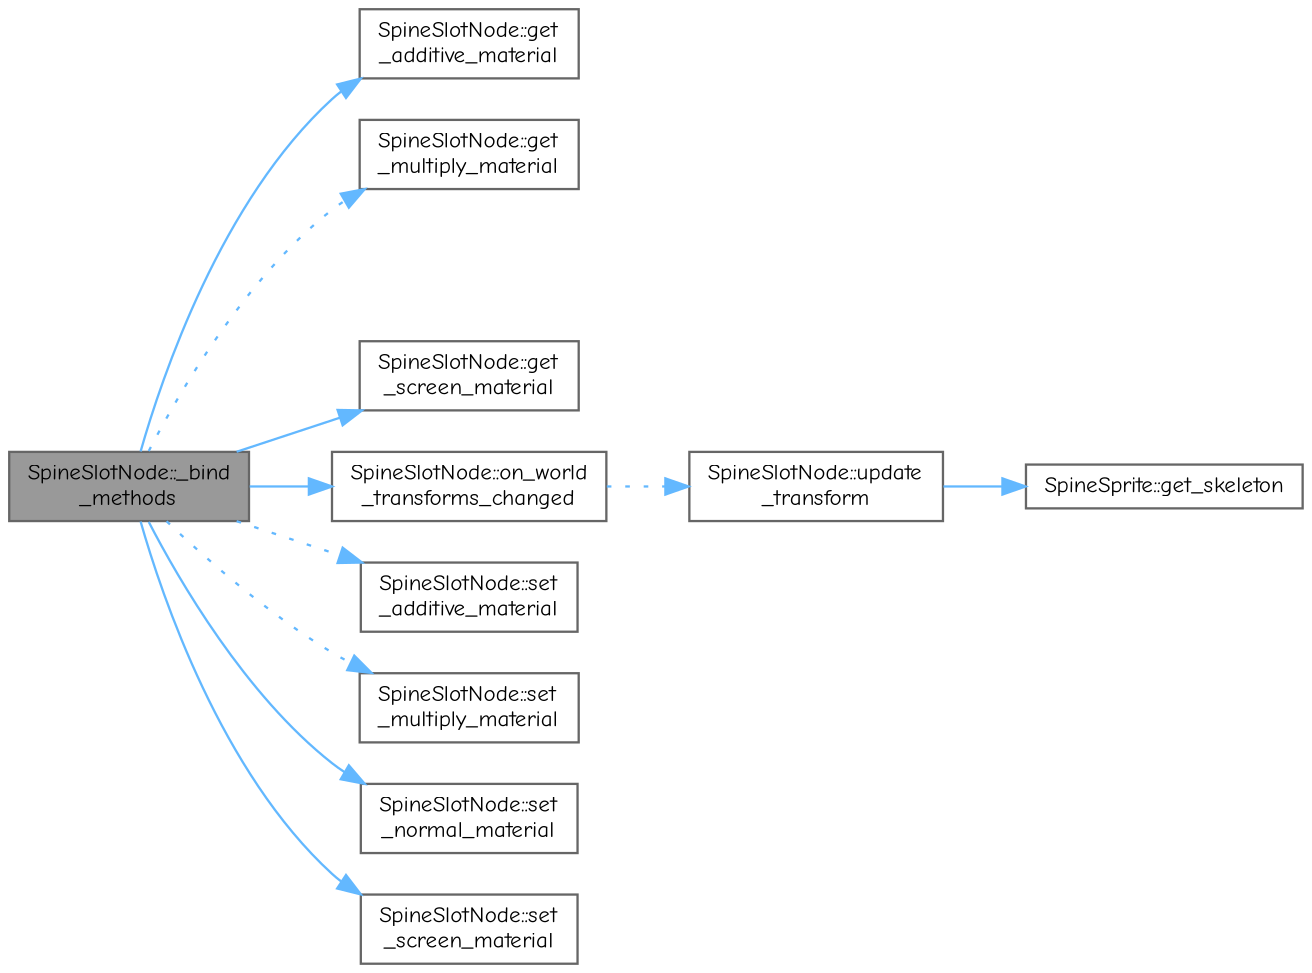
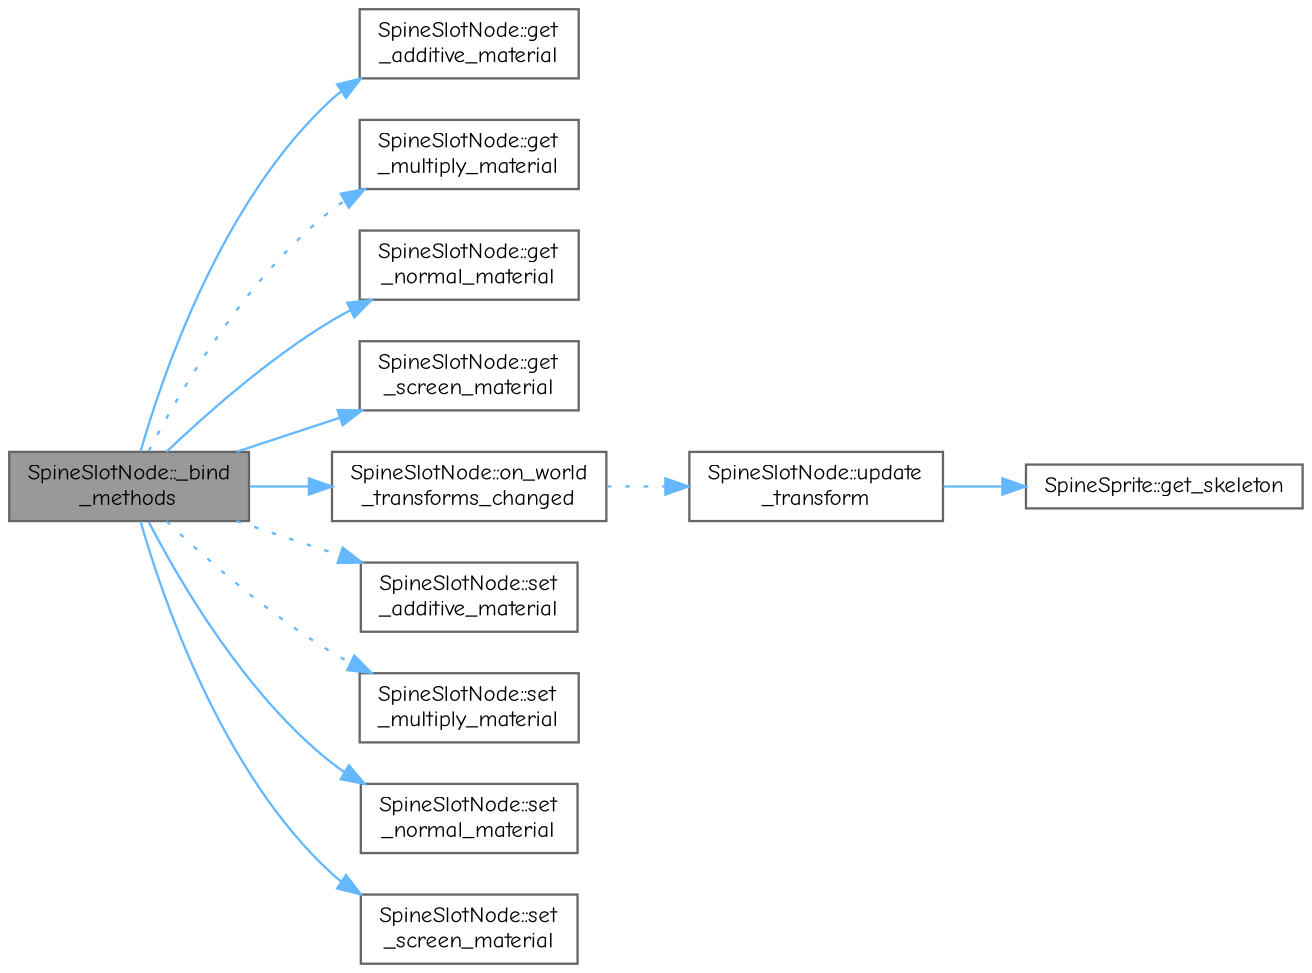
none -> (469, 265)
